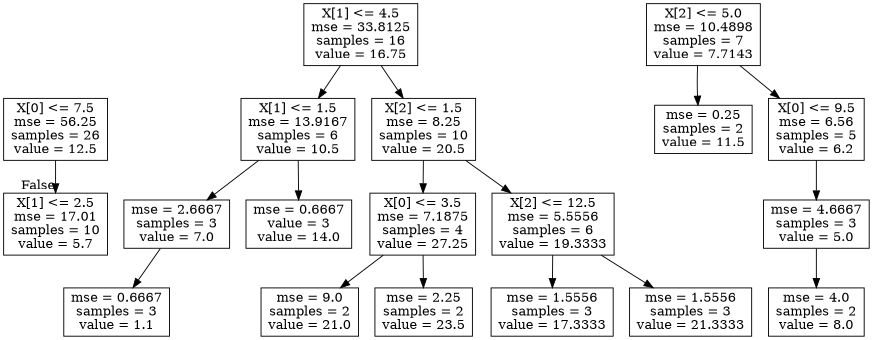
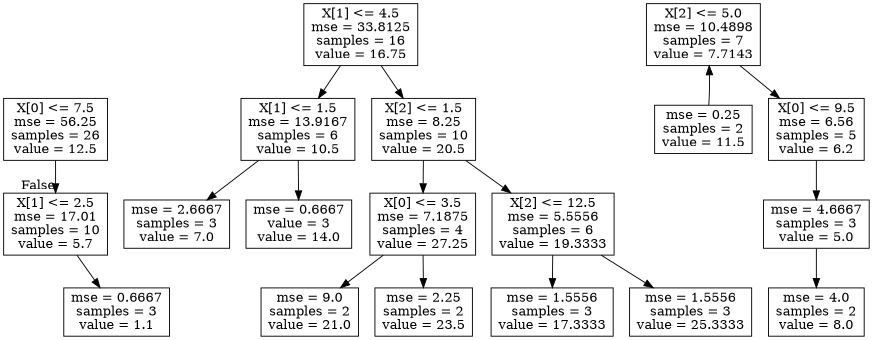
(697, 81) -> (709, 90)
(149, 264) -> (86, 268)
(691, 312) -> (691, 312)
